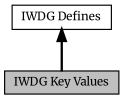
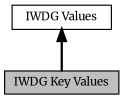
(62, 17) -> (62, 17)
